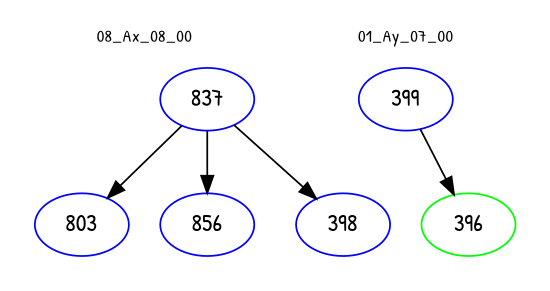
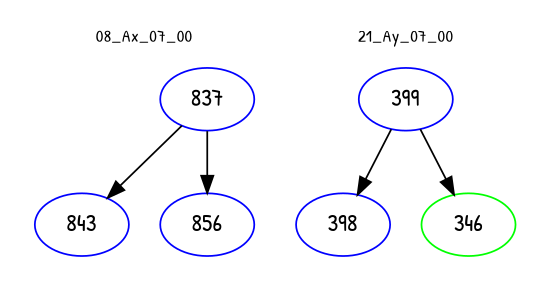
(145, 37) -> (145, 37)
(406, 37) -> (406, 37)
(257, 145) -> (378, 154)
(82, 225) -> (82, 225)
(469, 225) -> (469, 225)
